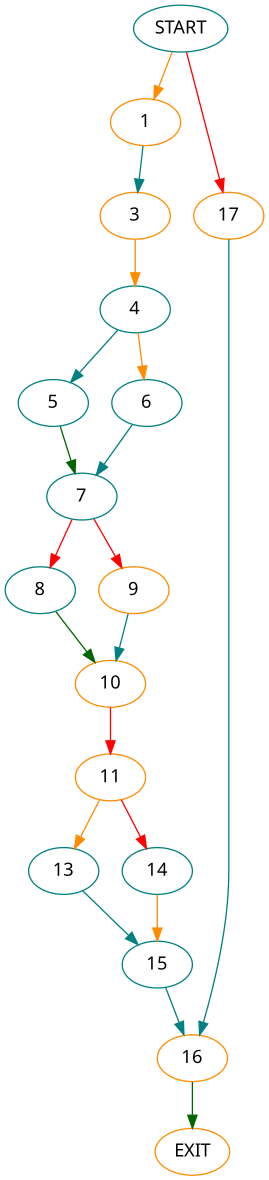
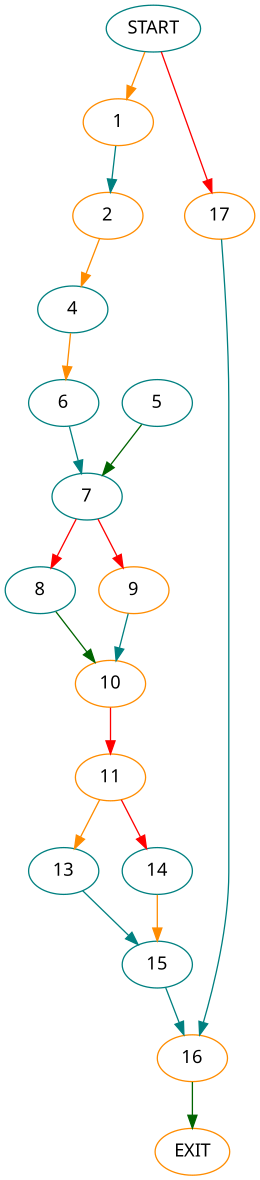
(135, 216) -> (108, 216)
(99, 351) -> none
